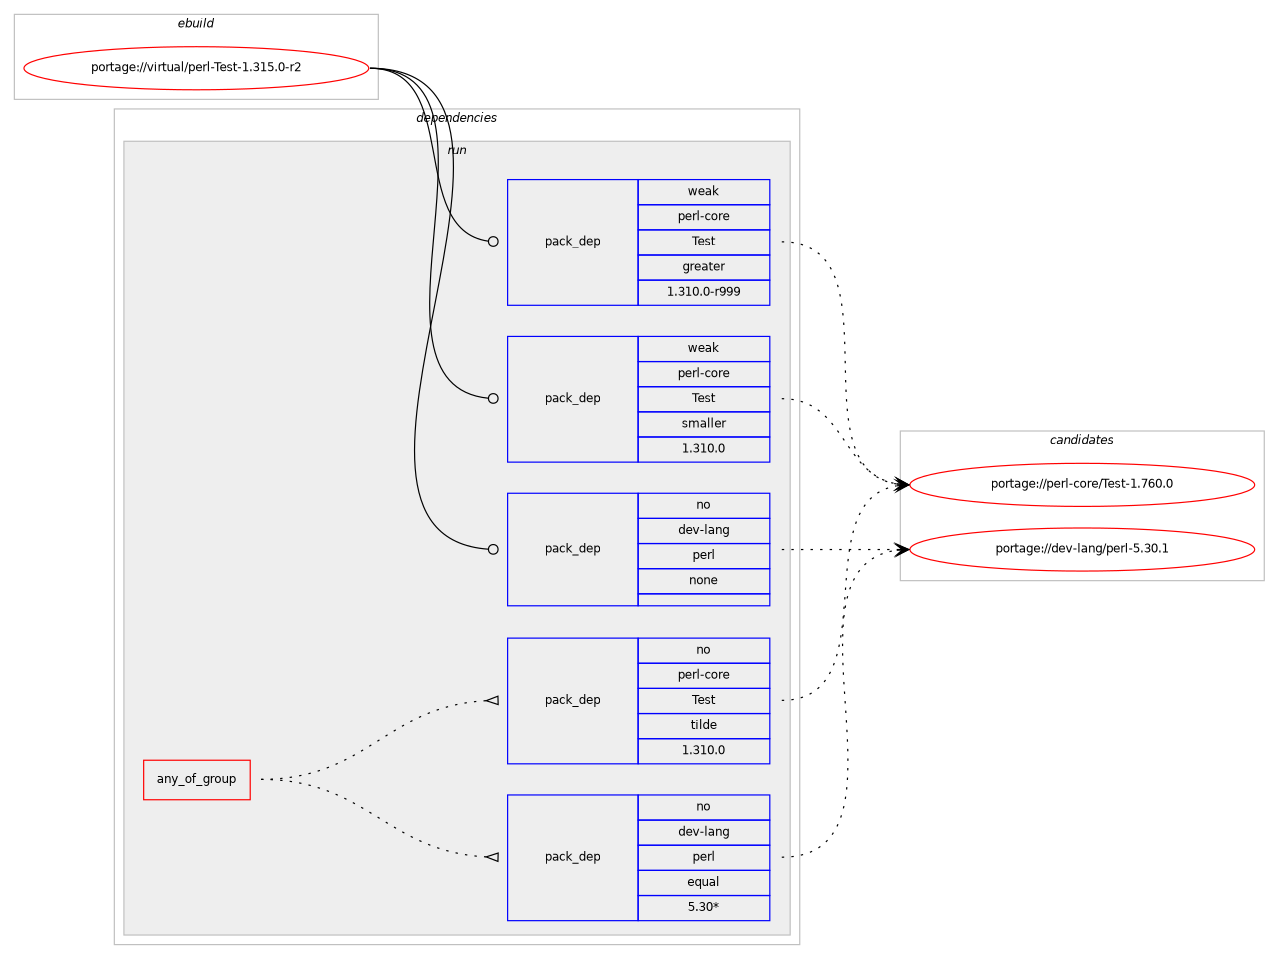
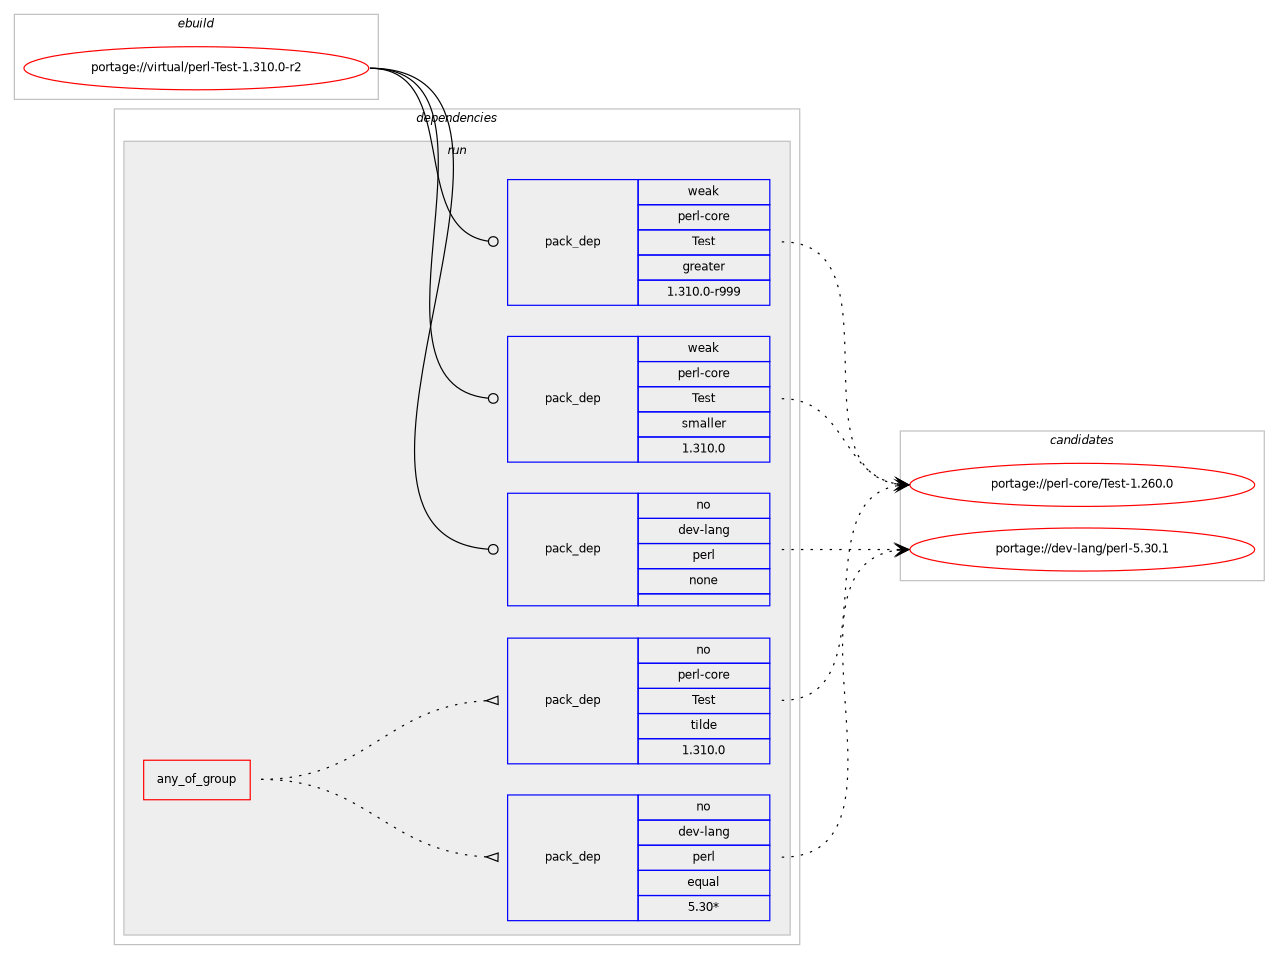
(196, 68) -> (196, 68)
(1082, 485) -> (1082, 485)
